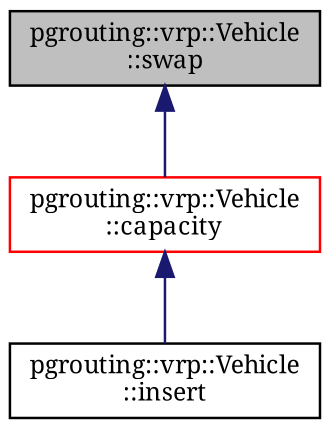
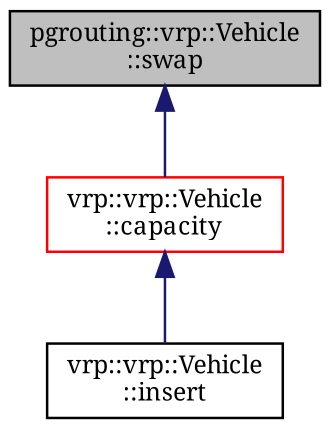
(165, 215) -> (165, 215)
(165, 381) -> (165, 381)
